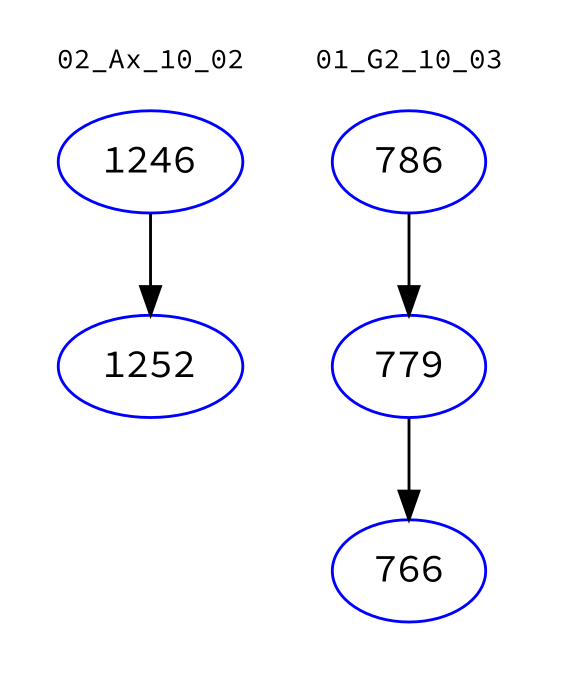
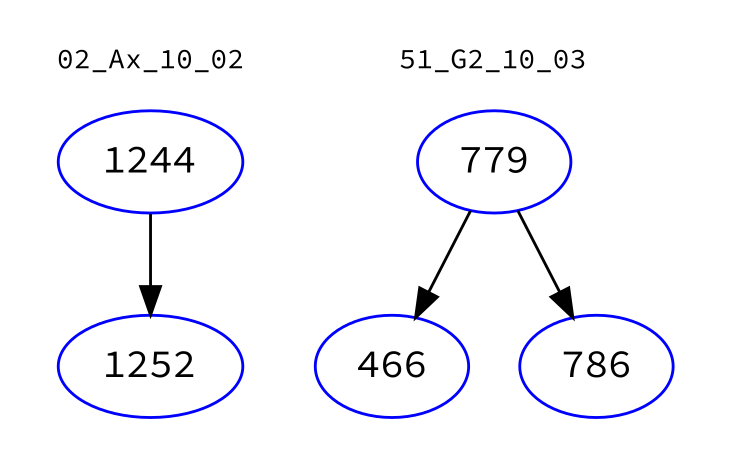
(410, 61) -> (494, 61)
(151, 162) -> (151, 162)
(409, 250) -> (539, 251)
(409, 571) -> (392, 366)
